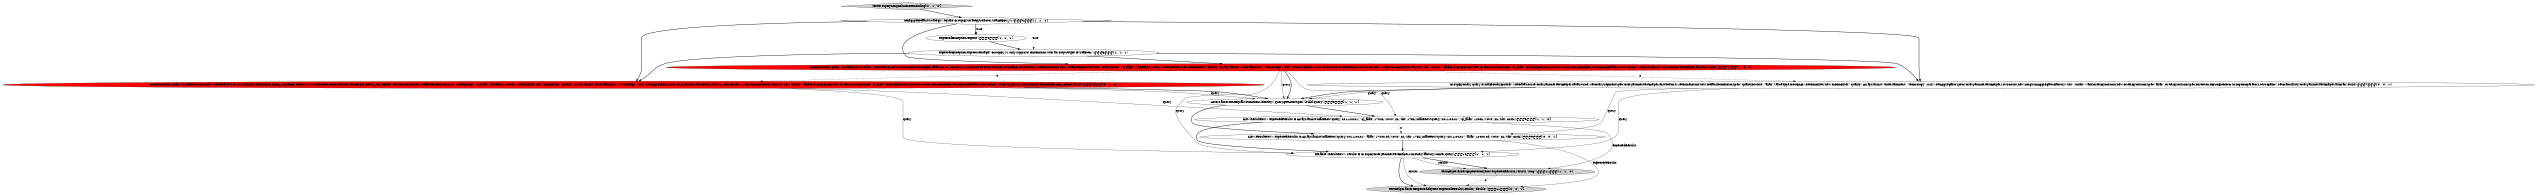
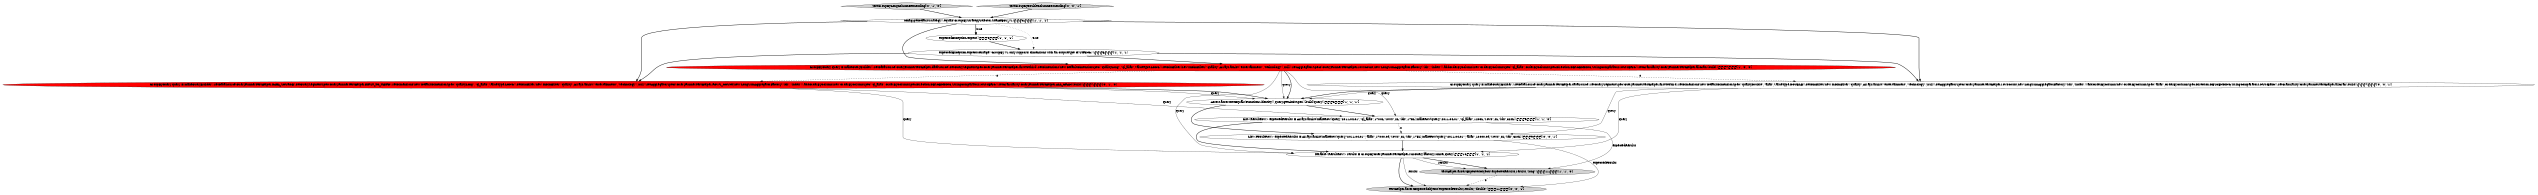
none -> (1045, 6)
